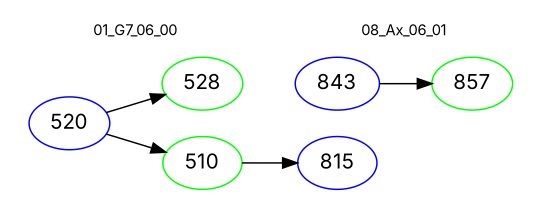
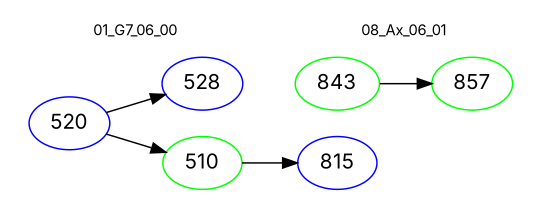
(202, 84) -> (202, 84)
(337, 84) -> (337, 84)
